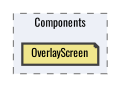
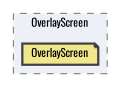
(60, 24) -> (60, 24)
